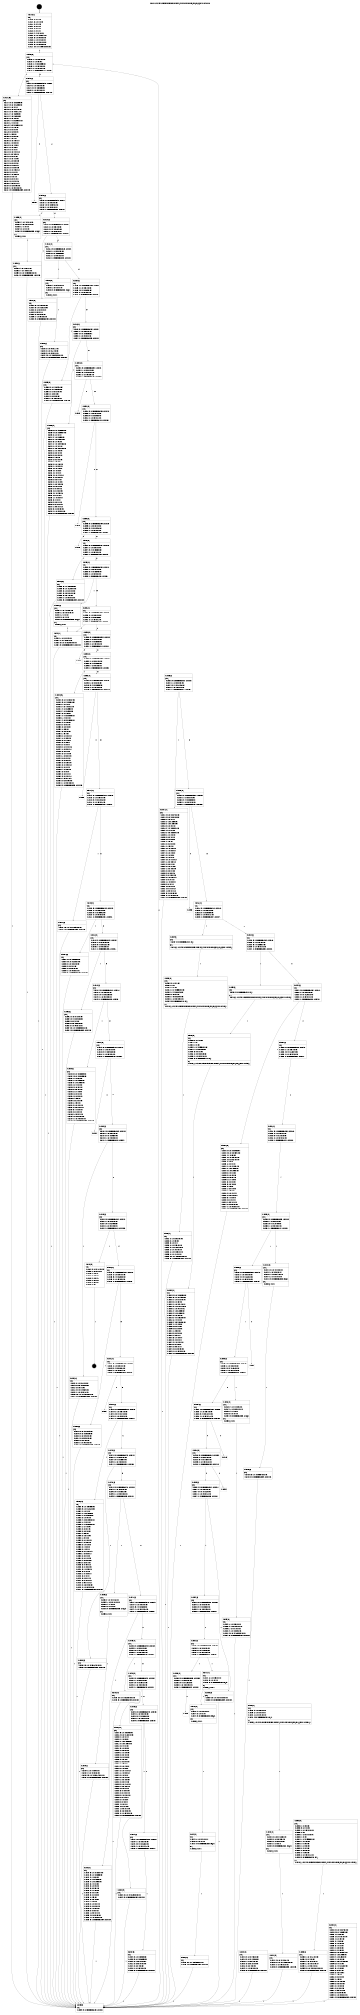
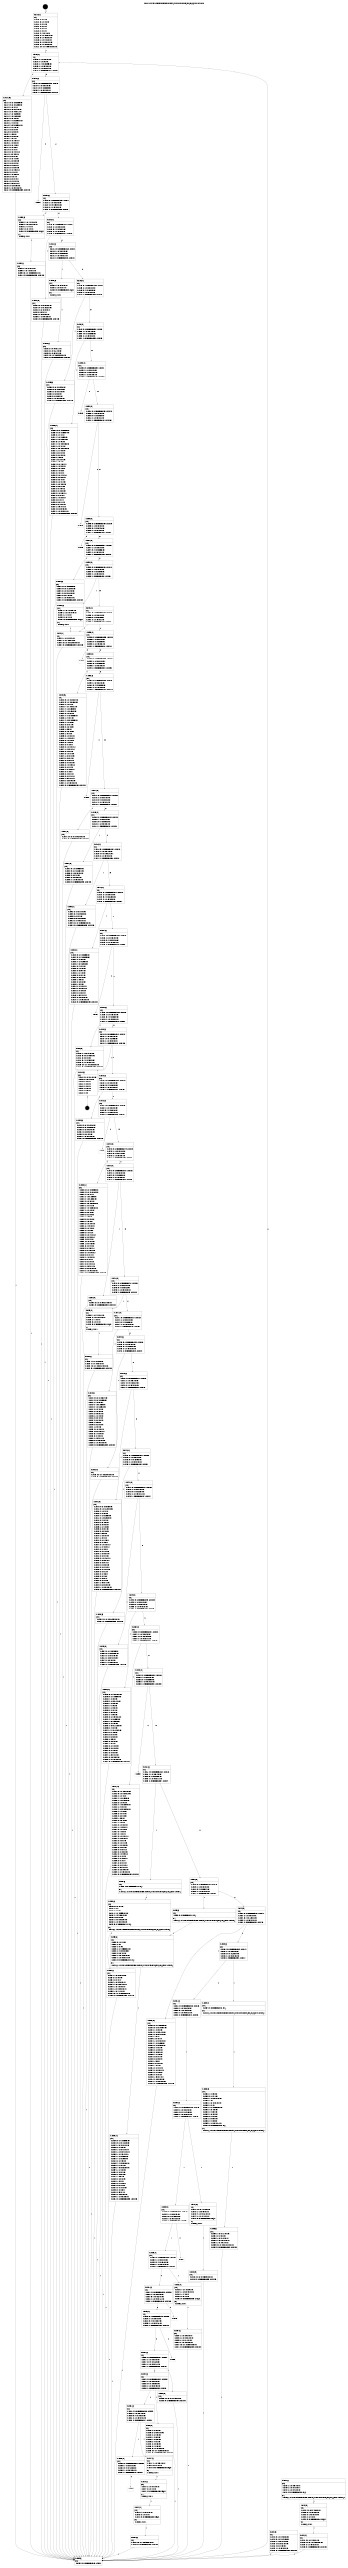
none -> (142, 1602)
none -> (233, 2008)
none -> (159, 2439)
